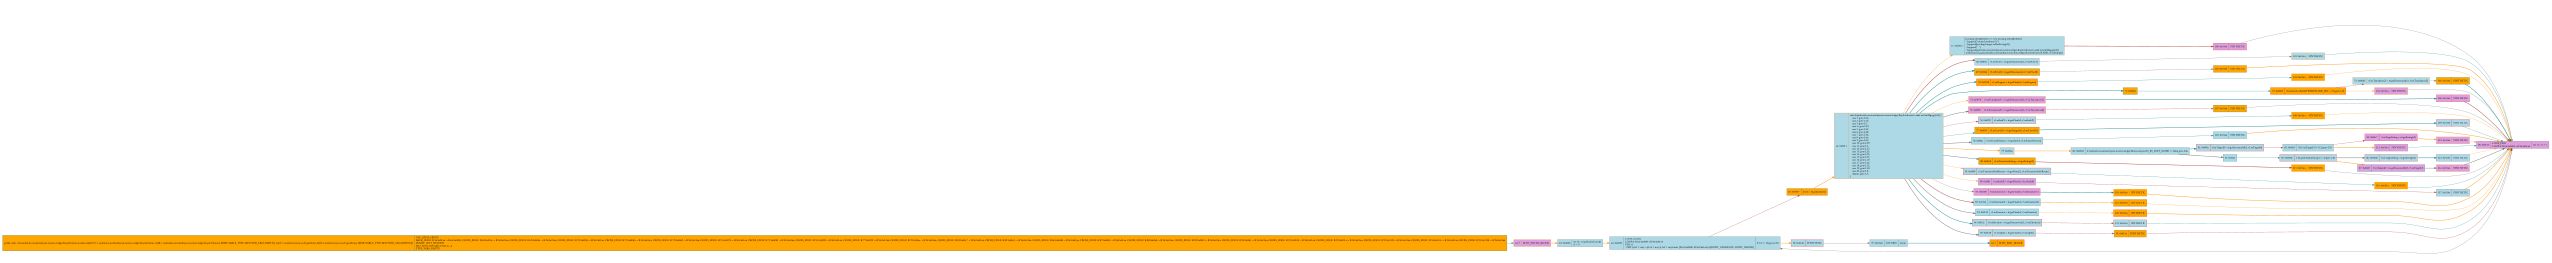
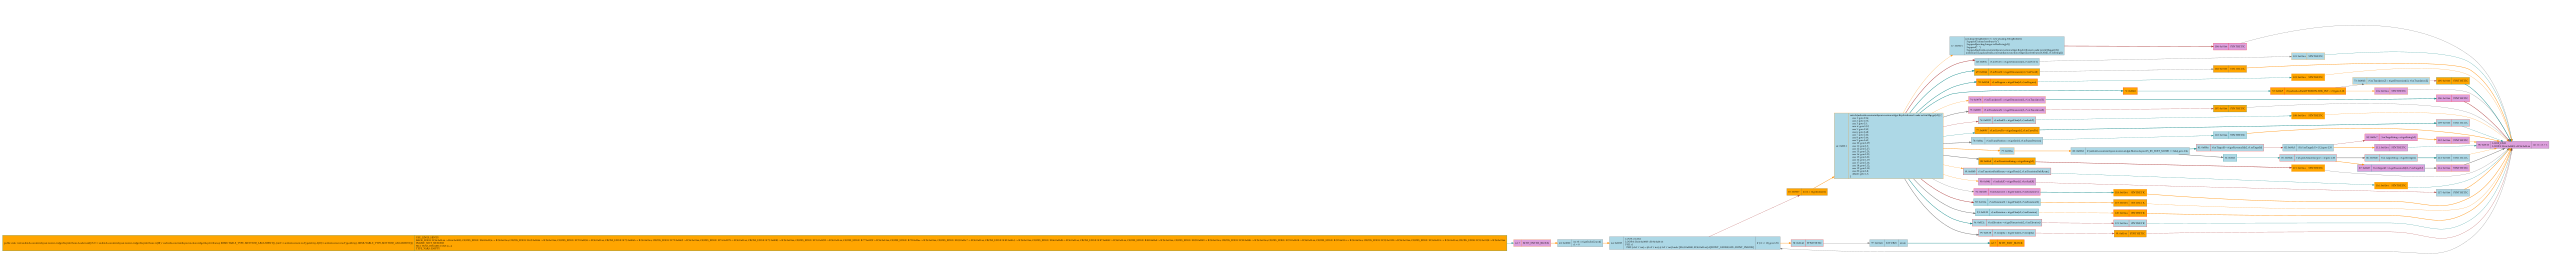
(2130, 91) -> (2130, 91)
